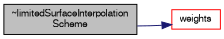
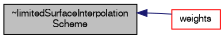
(150, 26) -> (159, 13)
